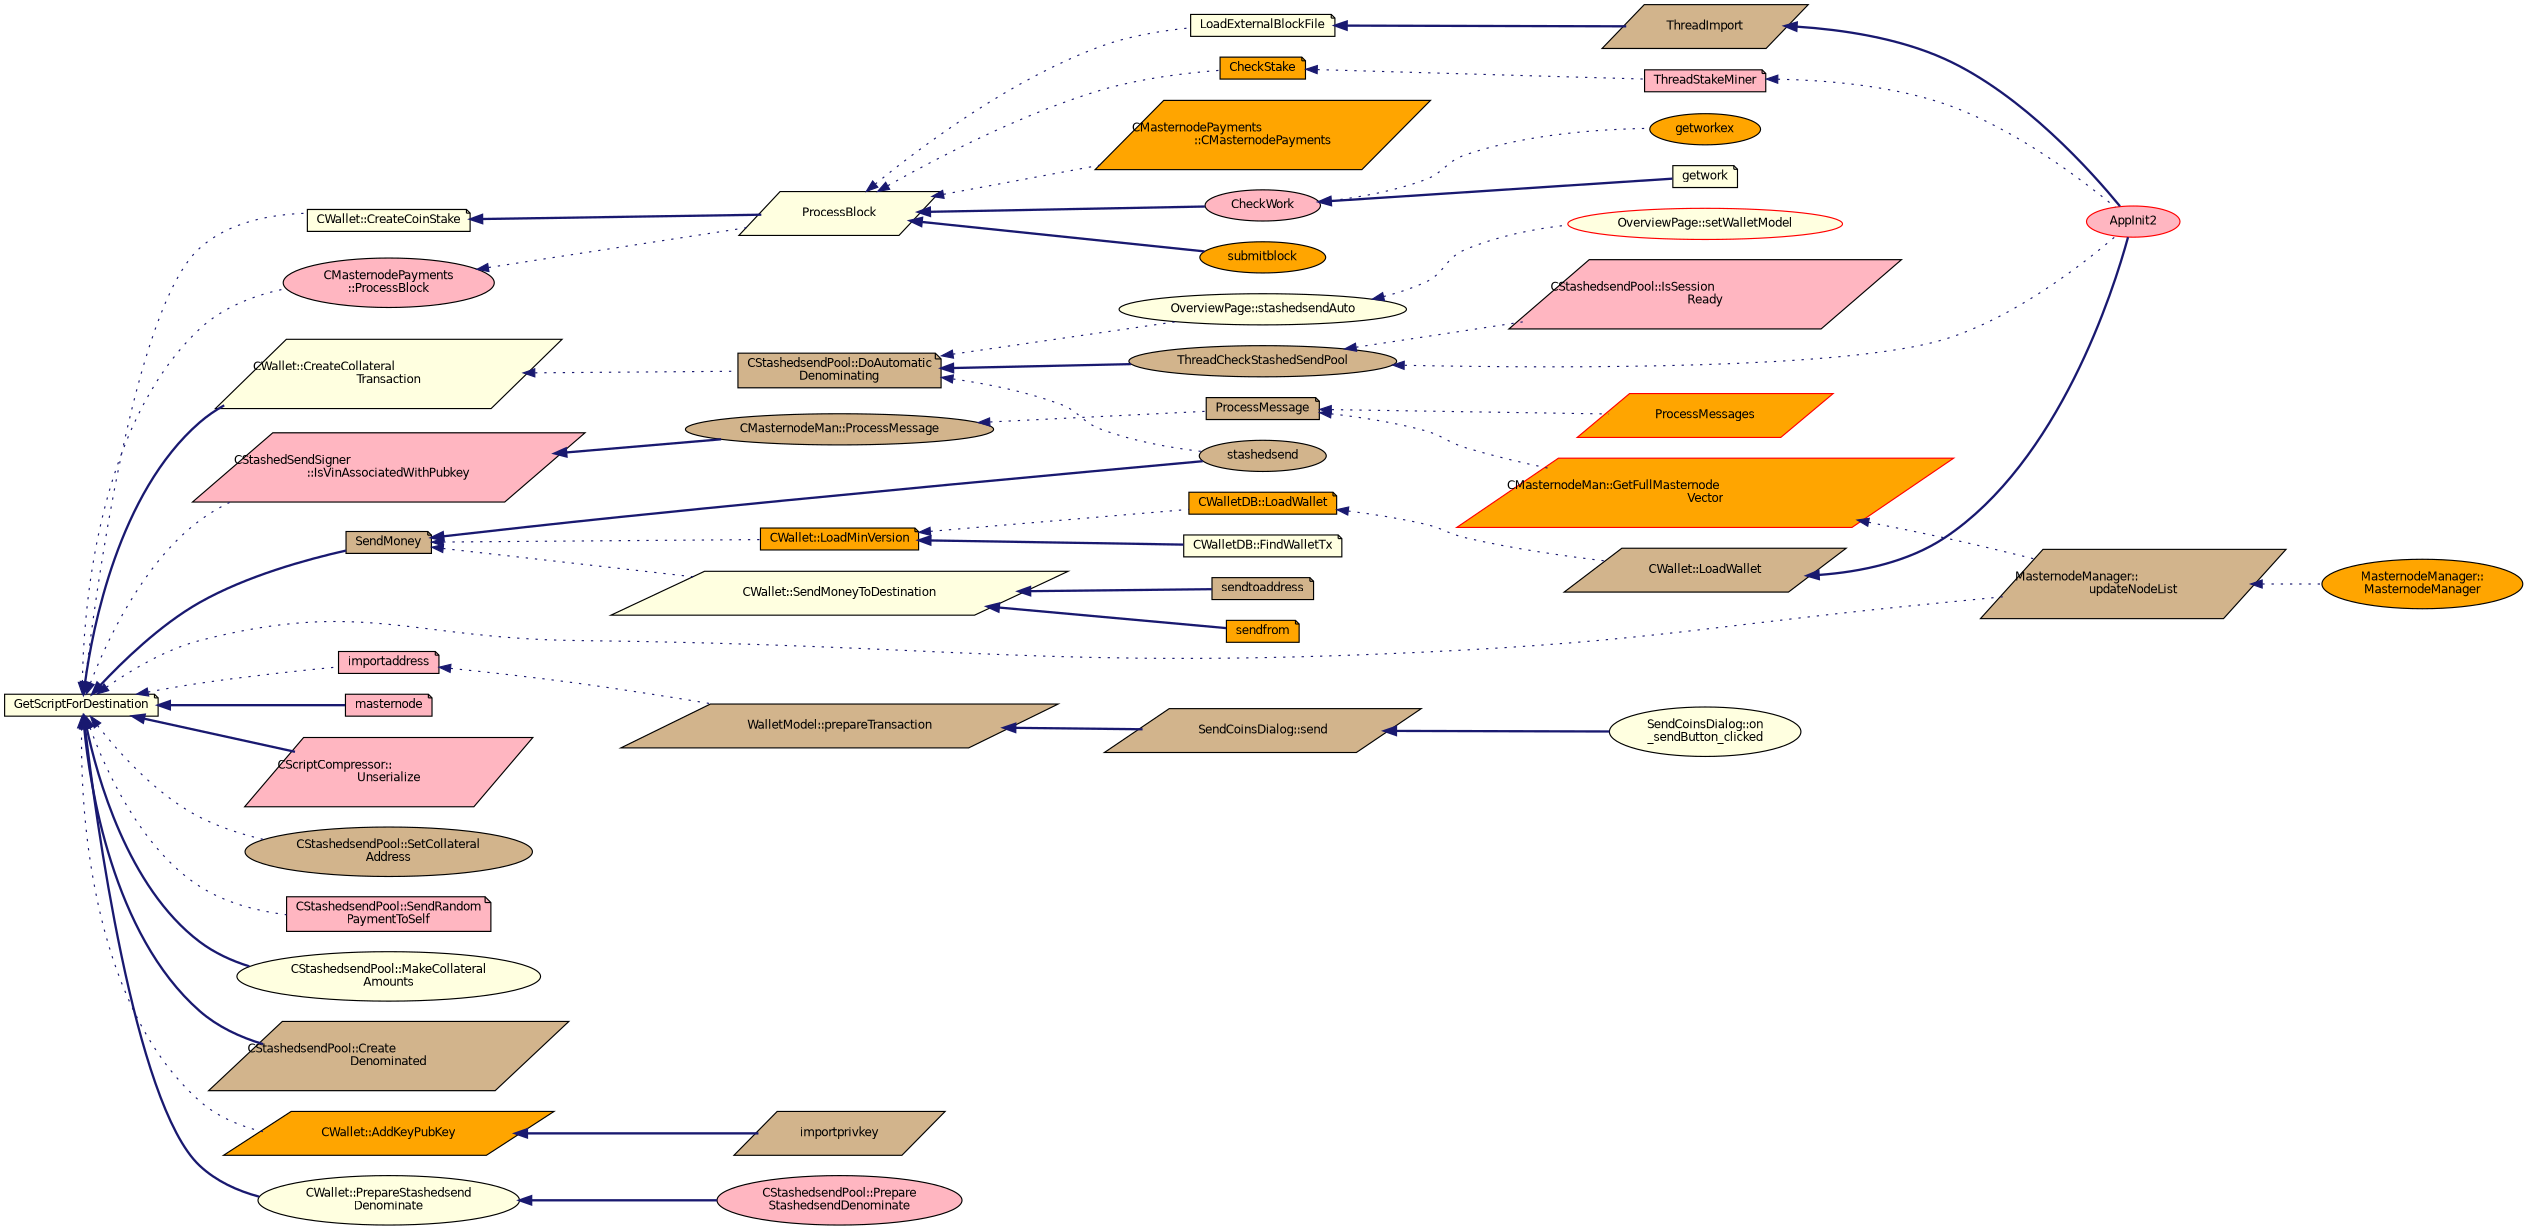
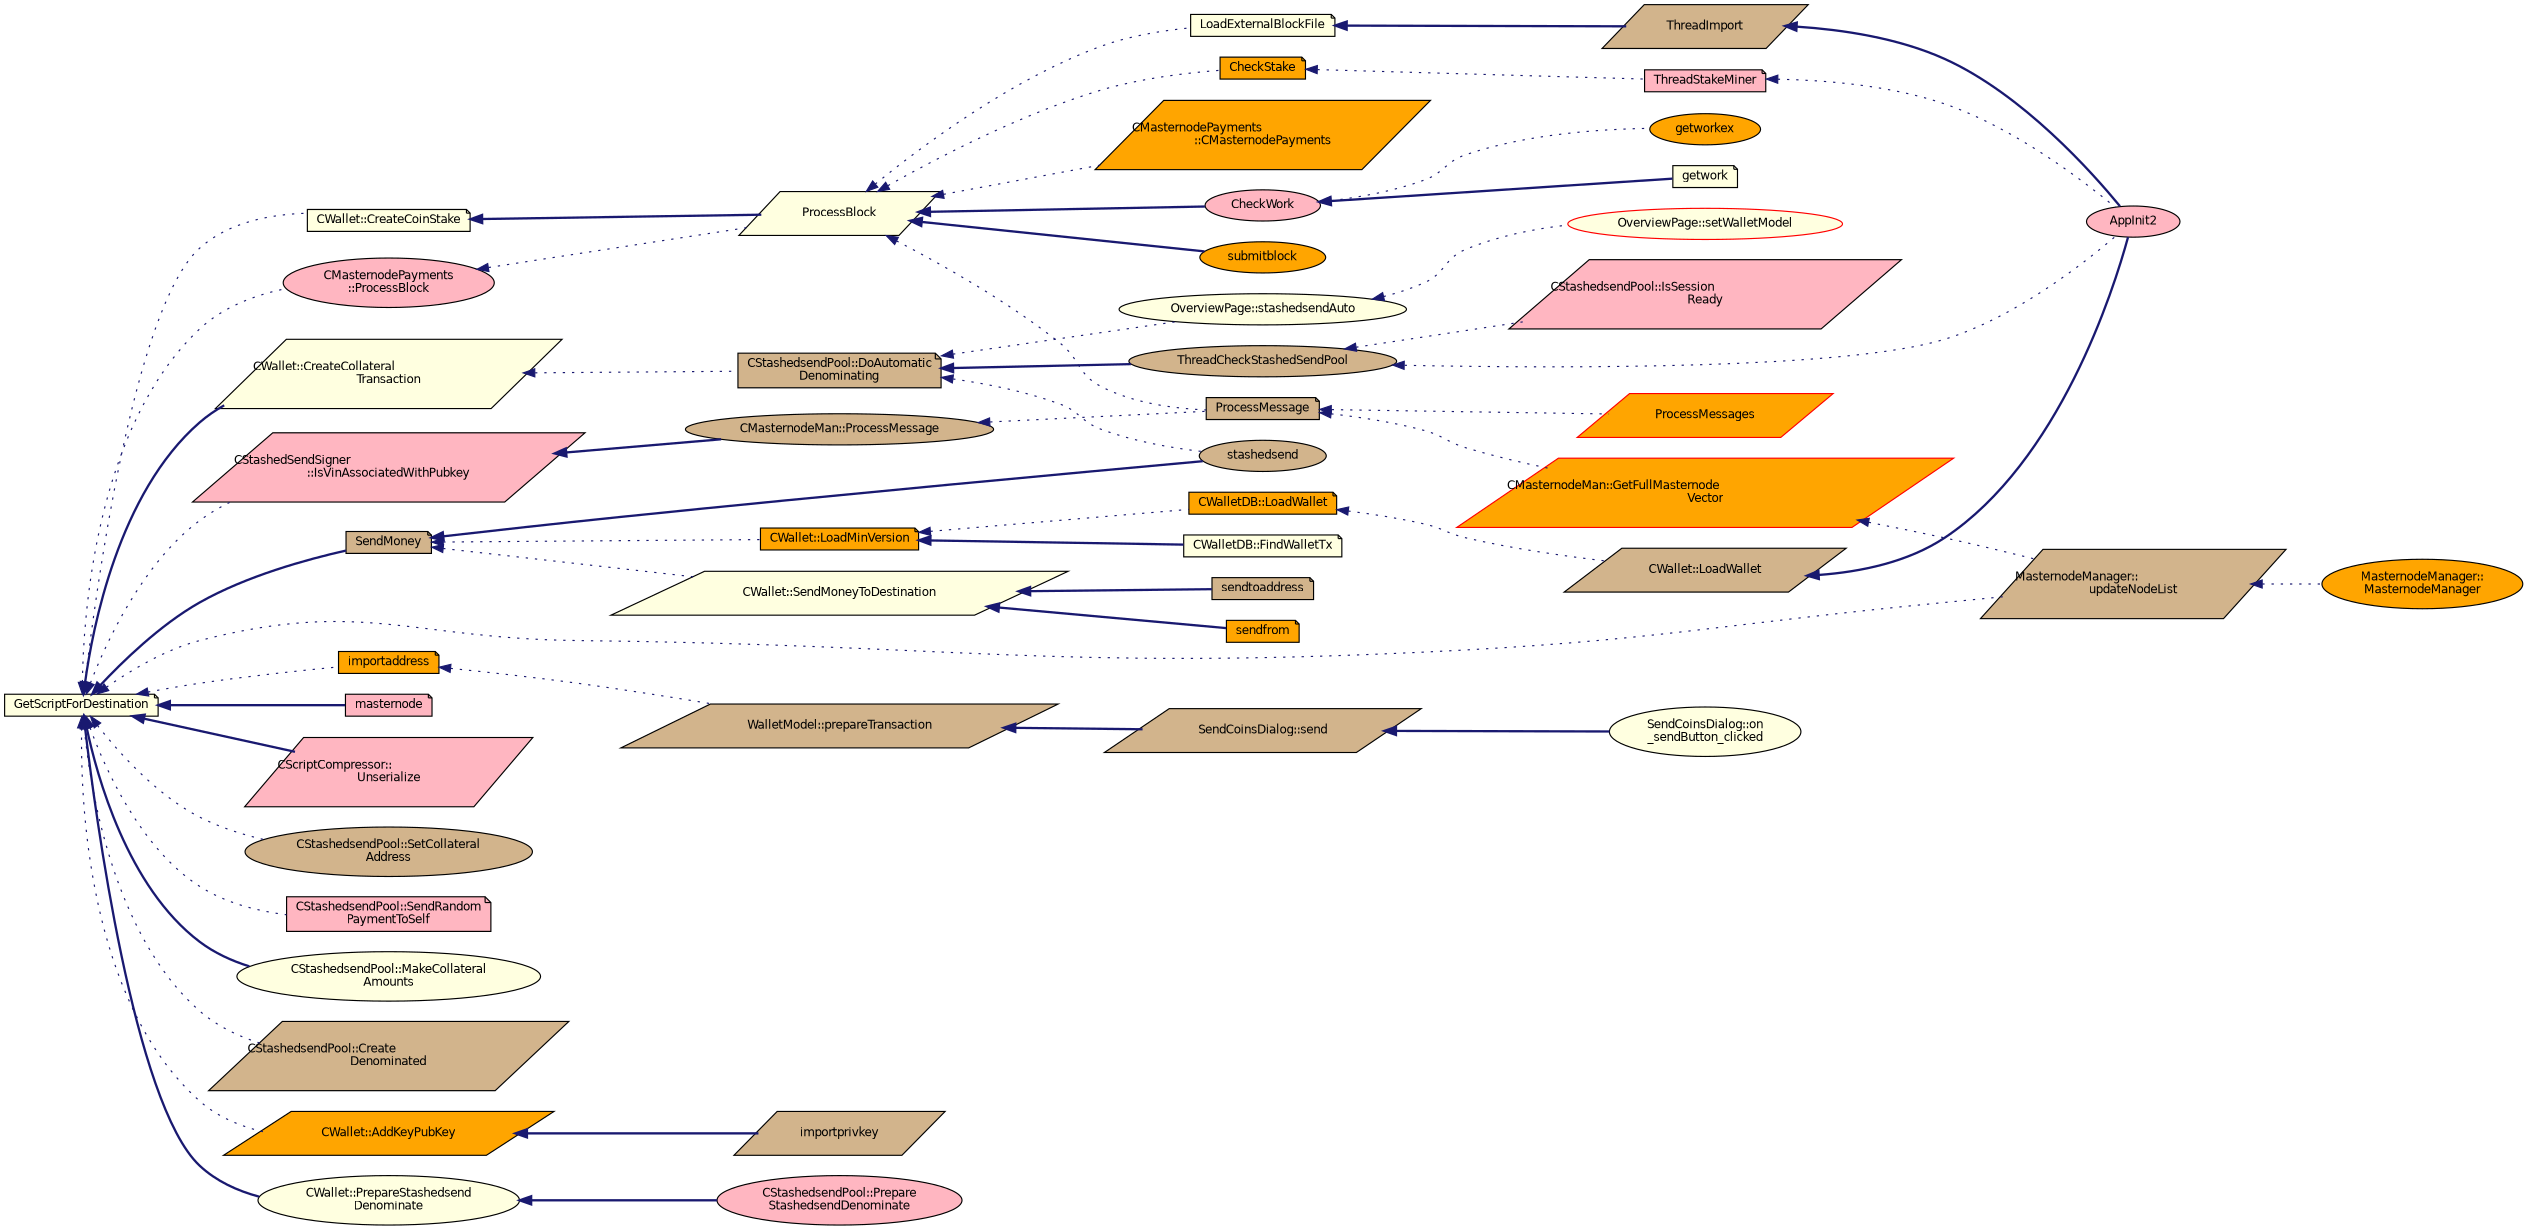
(2133, 222) -> (2133, 222)
none -> (1043, 330)
(389, 662) -> (389, 662)
(131, 913) -> (131, 913)
